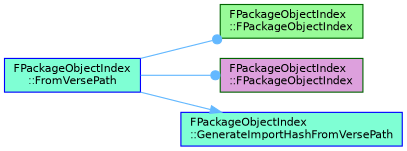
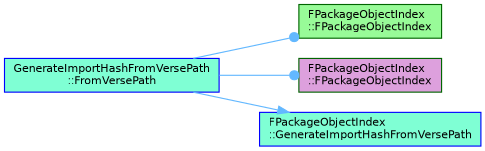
(72, 75) -> (112, 75)
